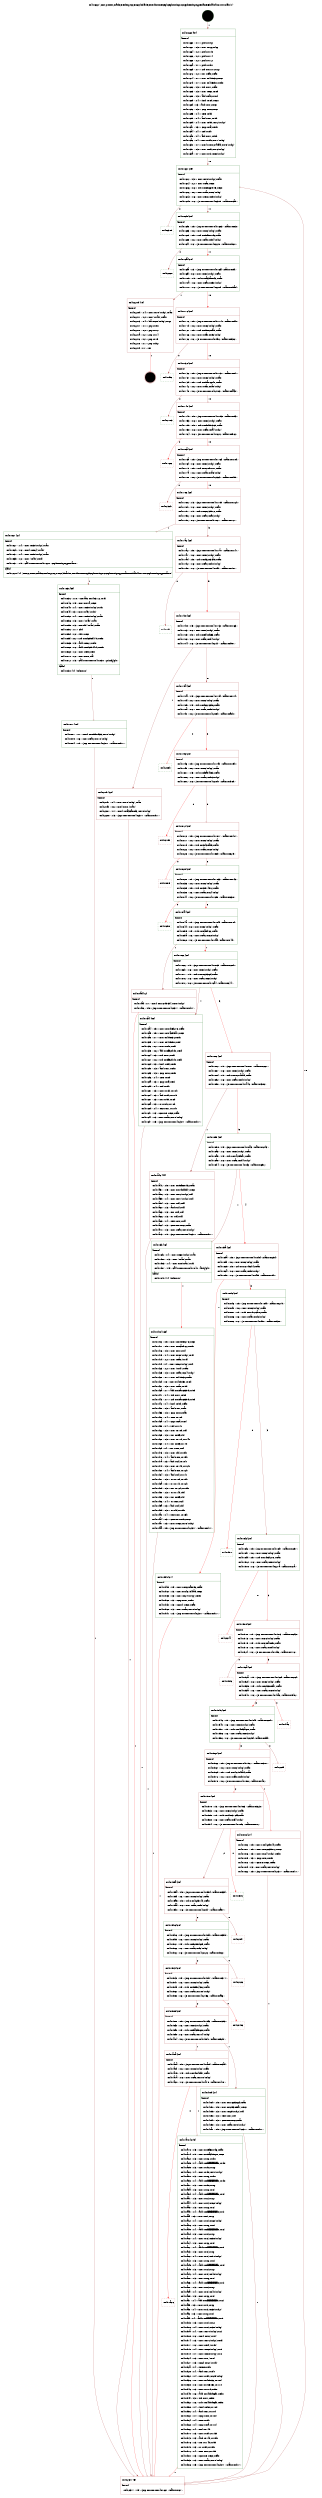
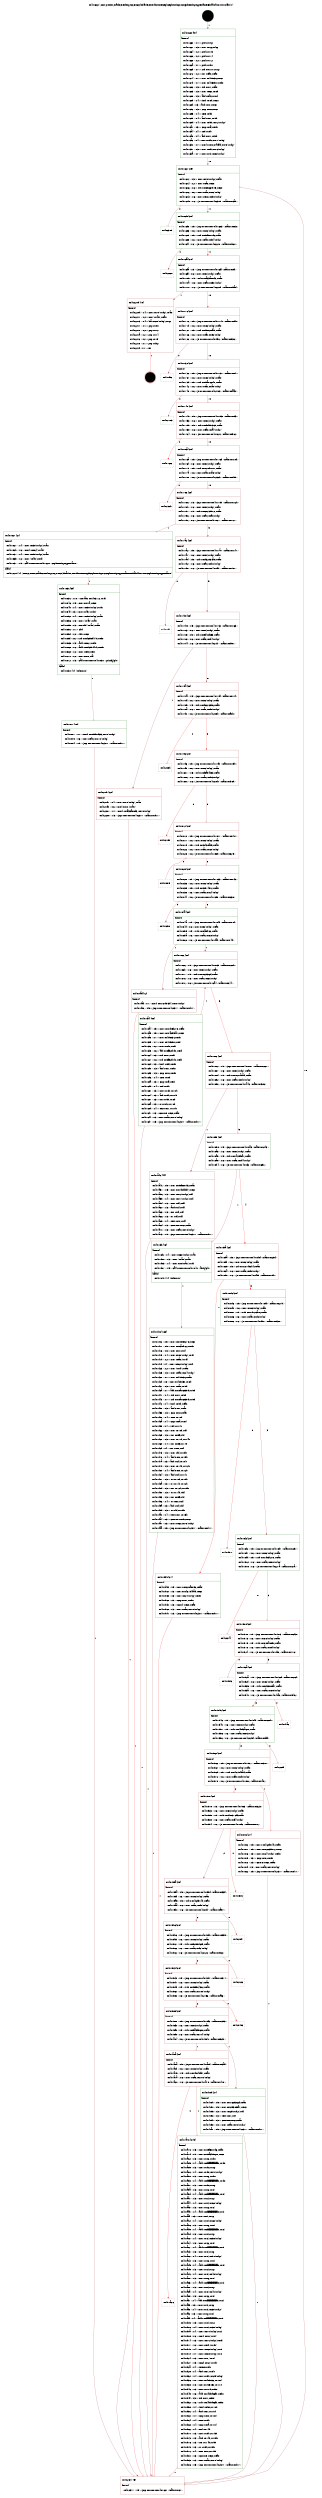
(171, 867) -> (172, 866)
(198, 1001) -> (204, 1002)
